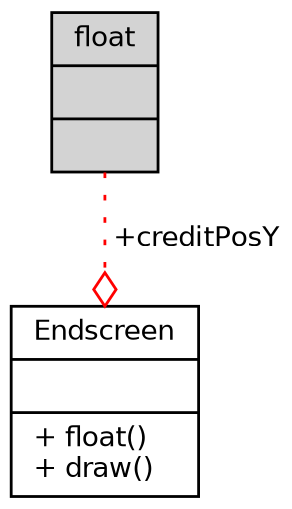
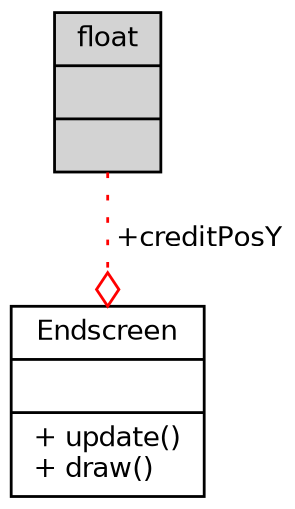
(91, 438) -> (108, 438)
